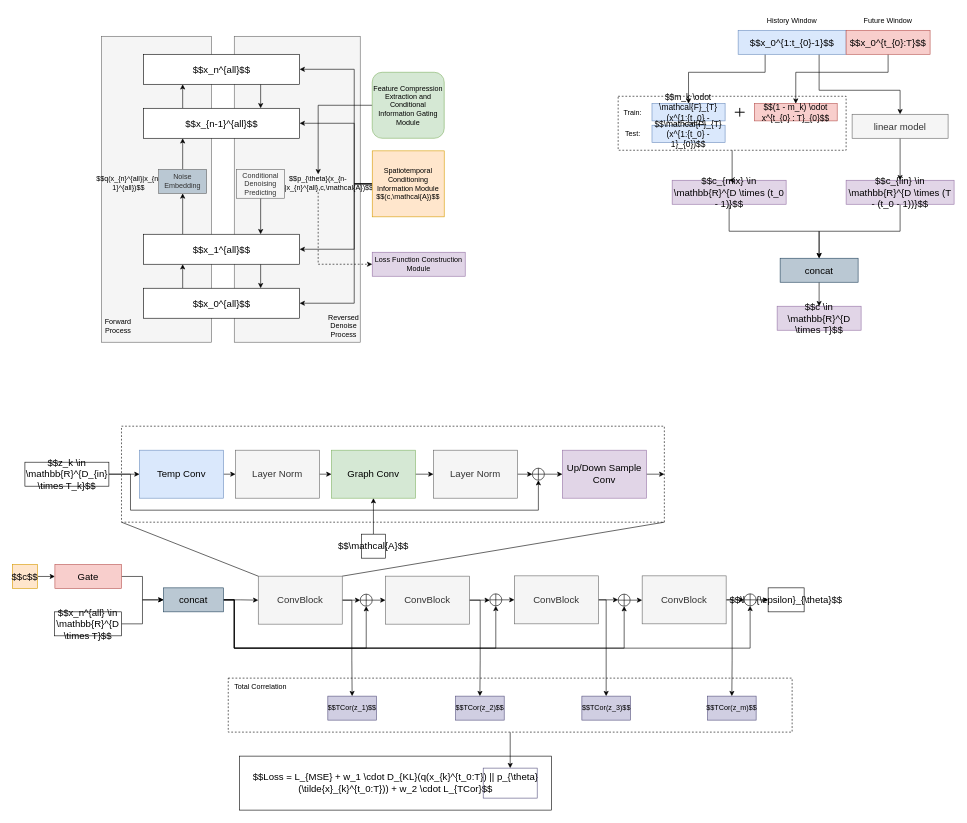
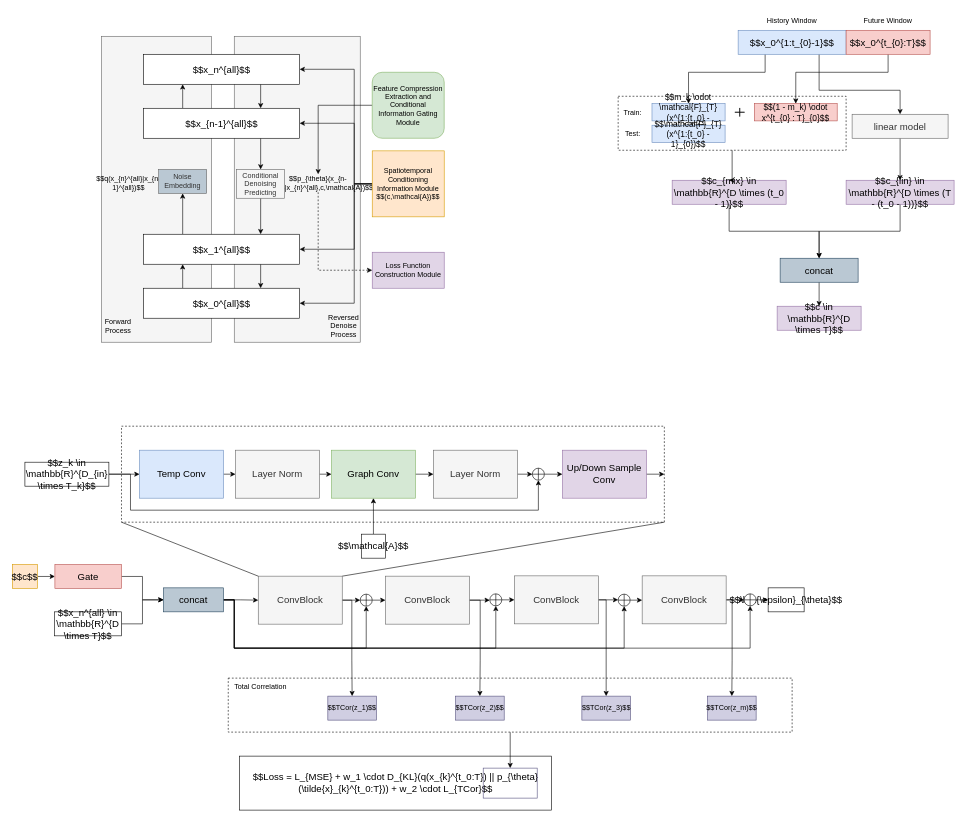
(183, 143) -> none
none -> (261, 151)
(419, 264) -> (408, 270)
